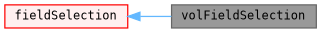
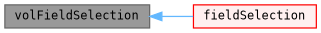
(156, 16) -> (178, 16)
